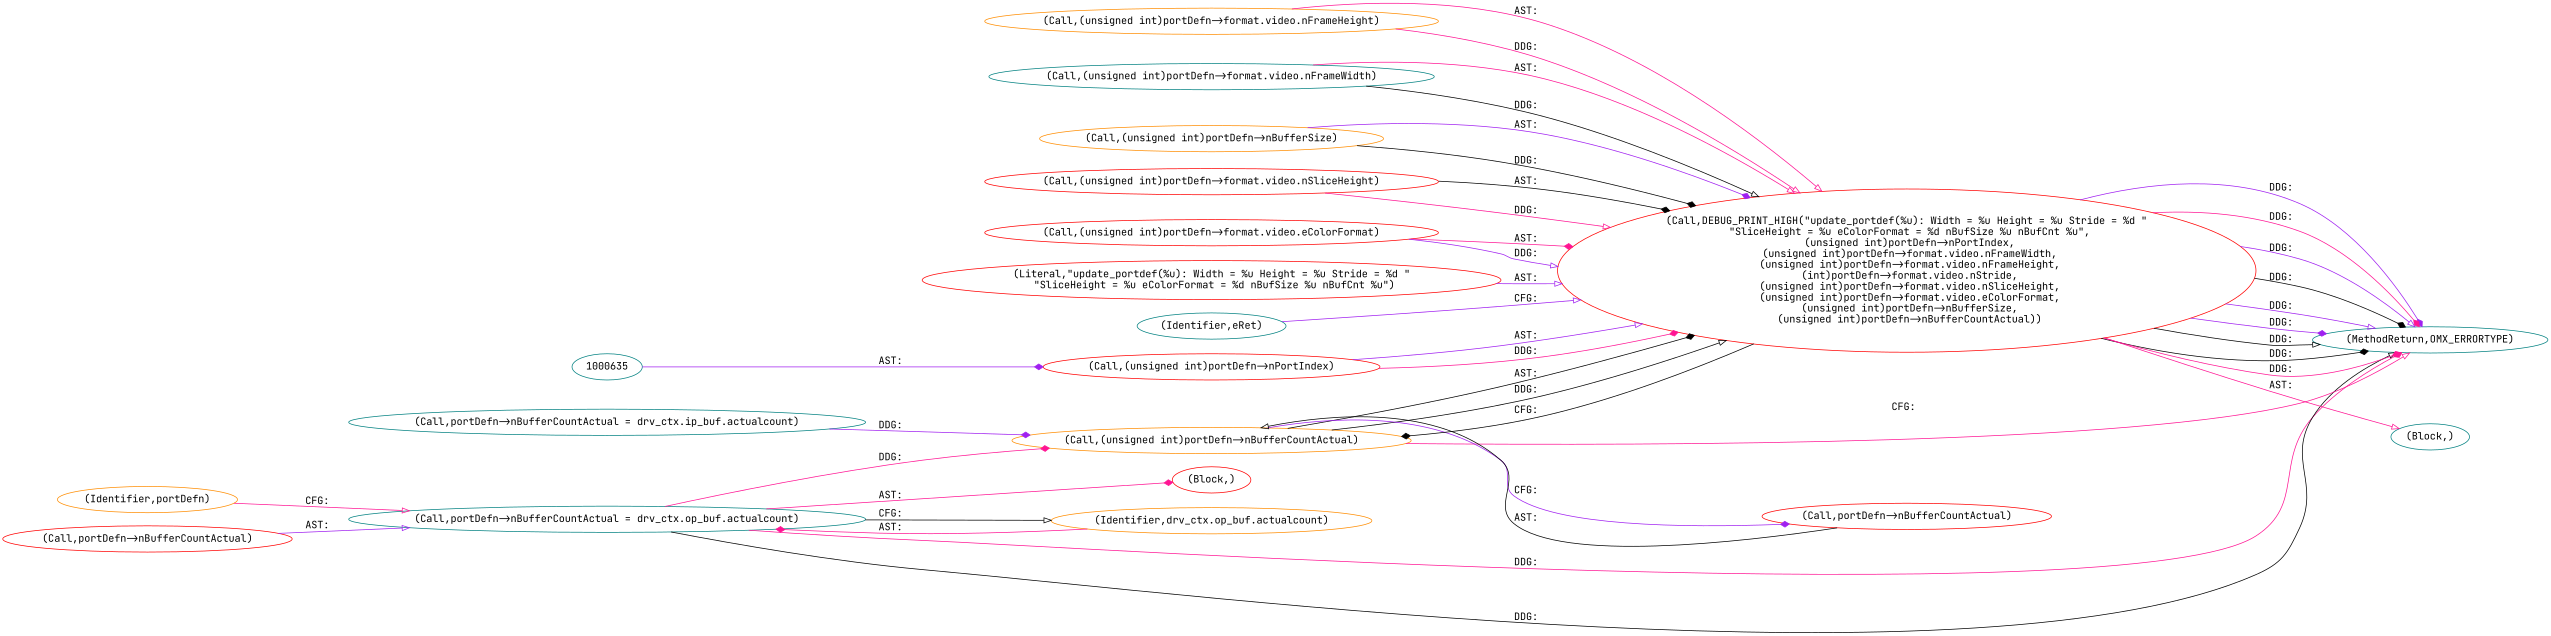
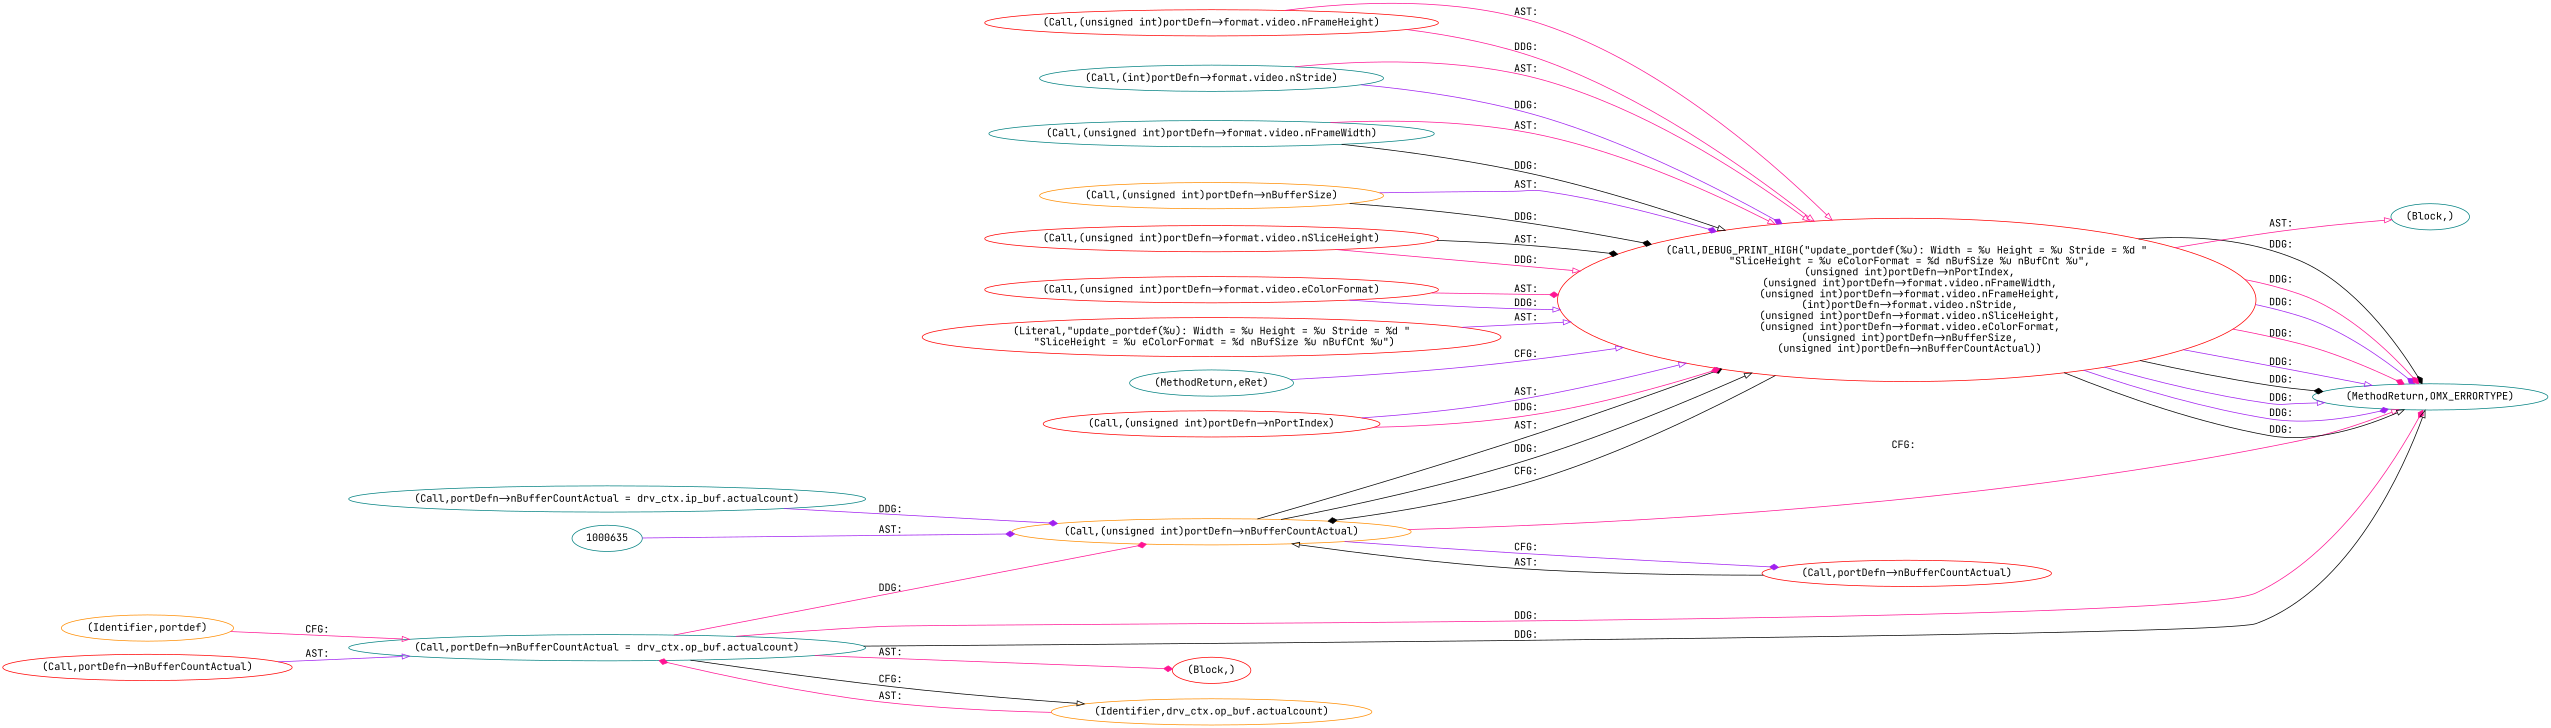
(1212, 21) -> (1212, 23)
none -> (1212, 78)
(1212, 326) -> (1212, 383)
(838, 367) -> (824, 536)
(147, 500) -> (147, 628)
